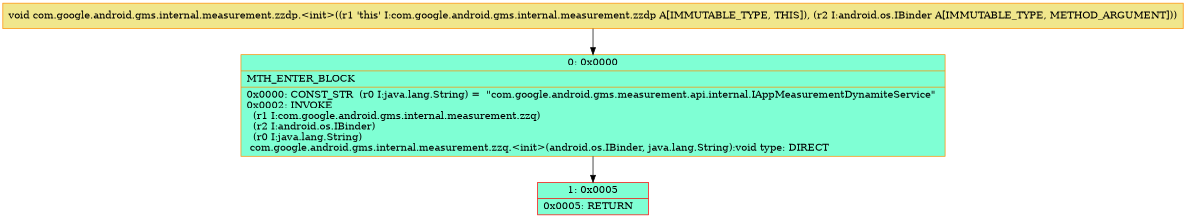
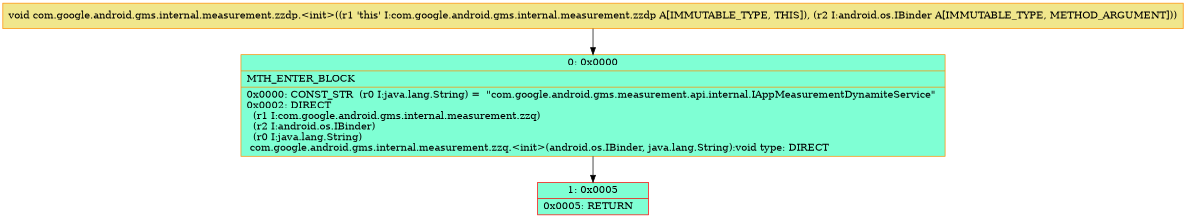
(293, 105) -> (292, 105)
